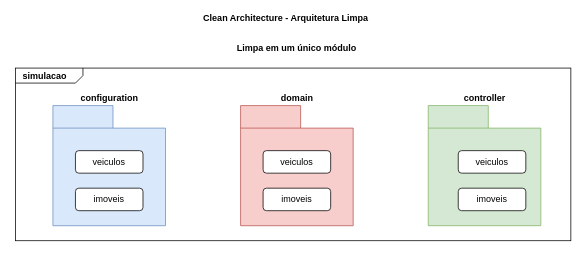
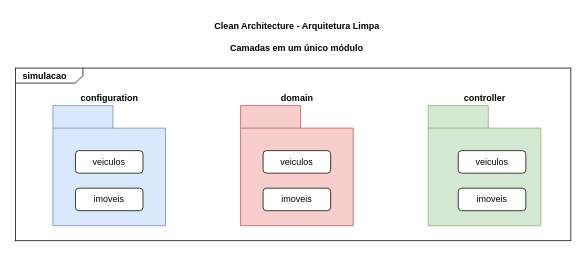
(285, 19) -> (297, 27)
(297, 49) -> (297, 49)
